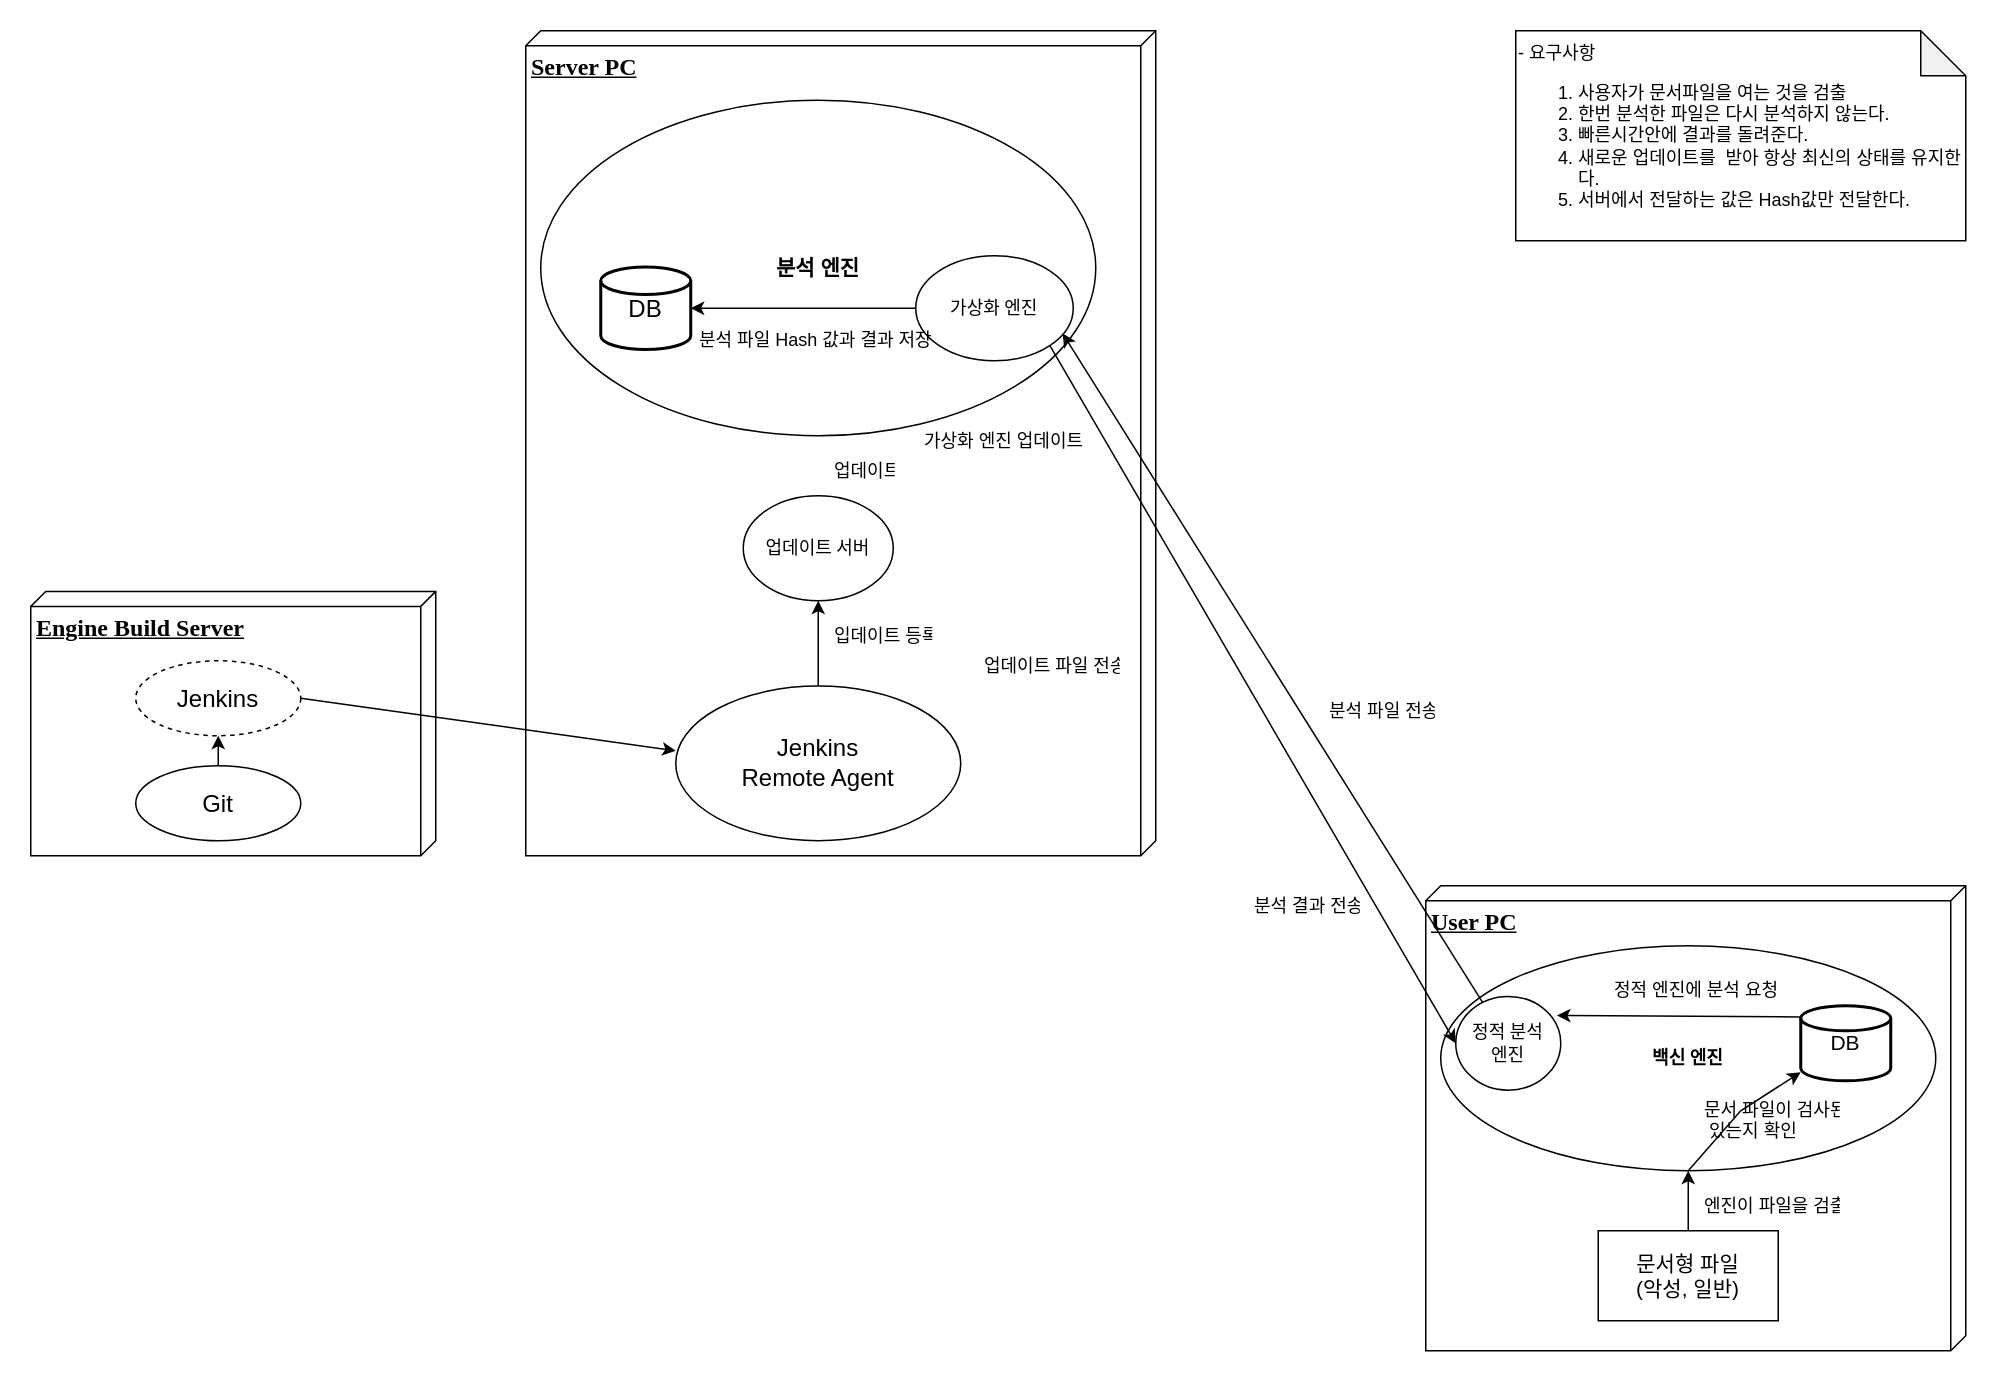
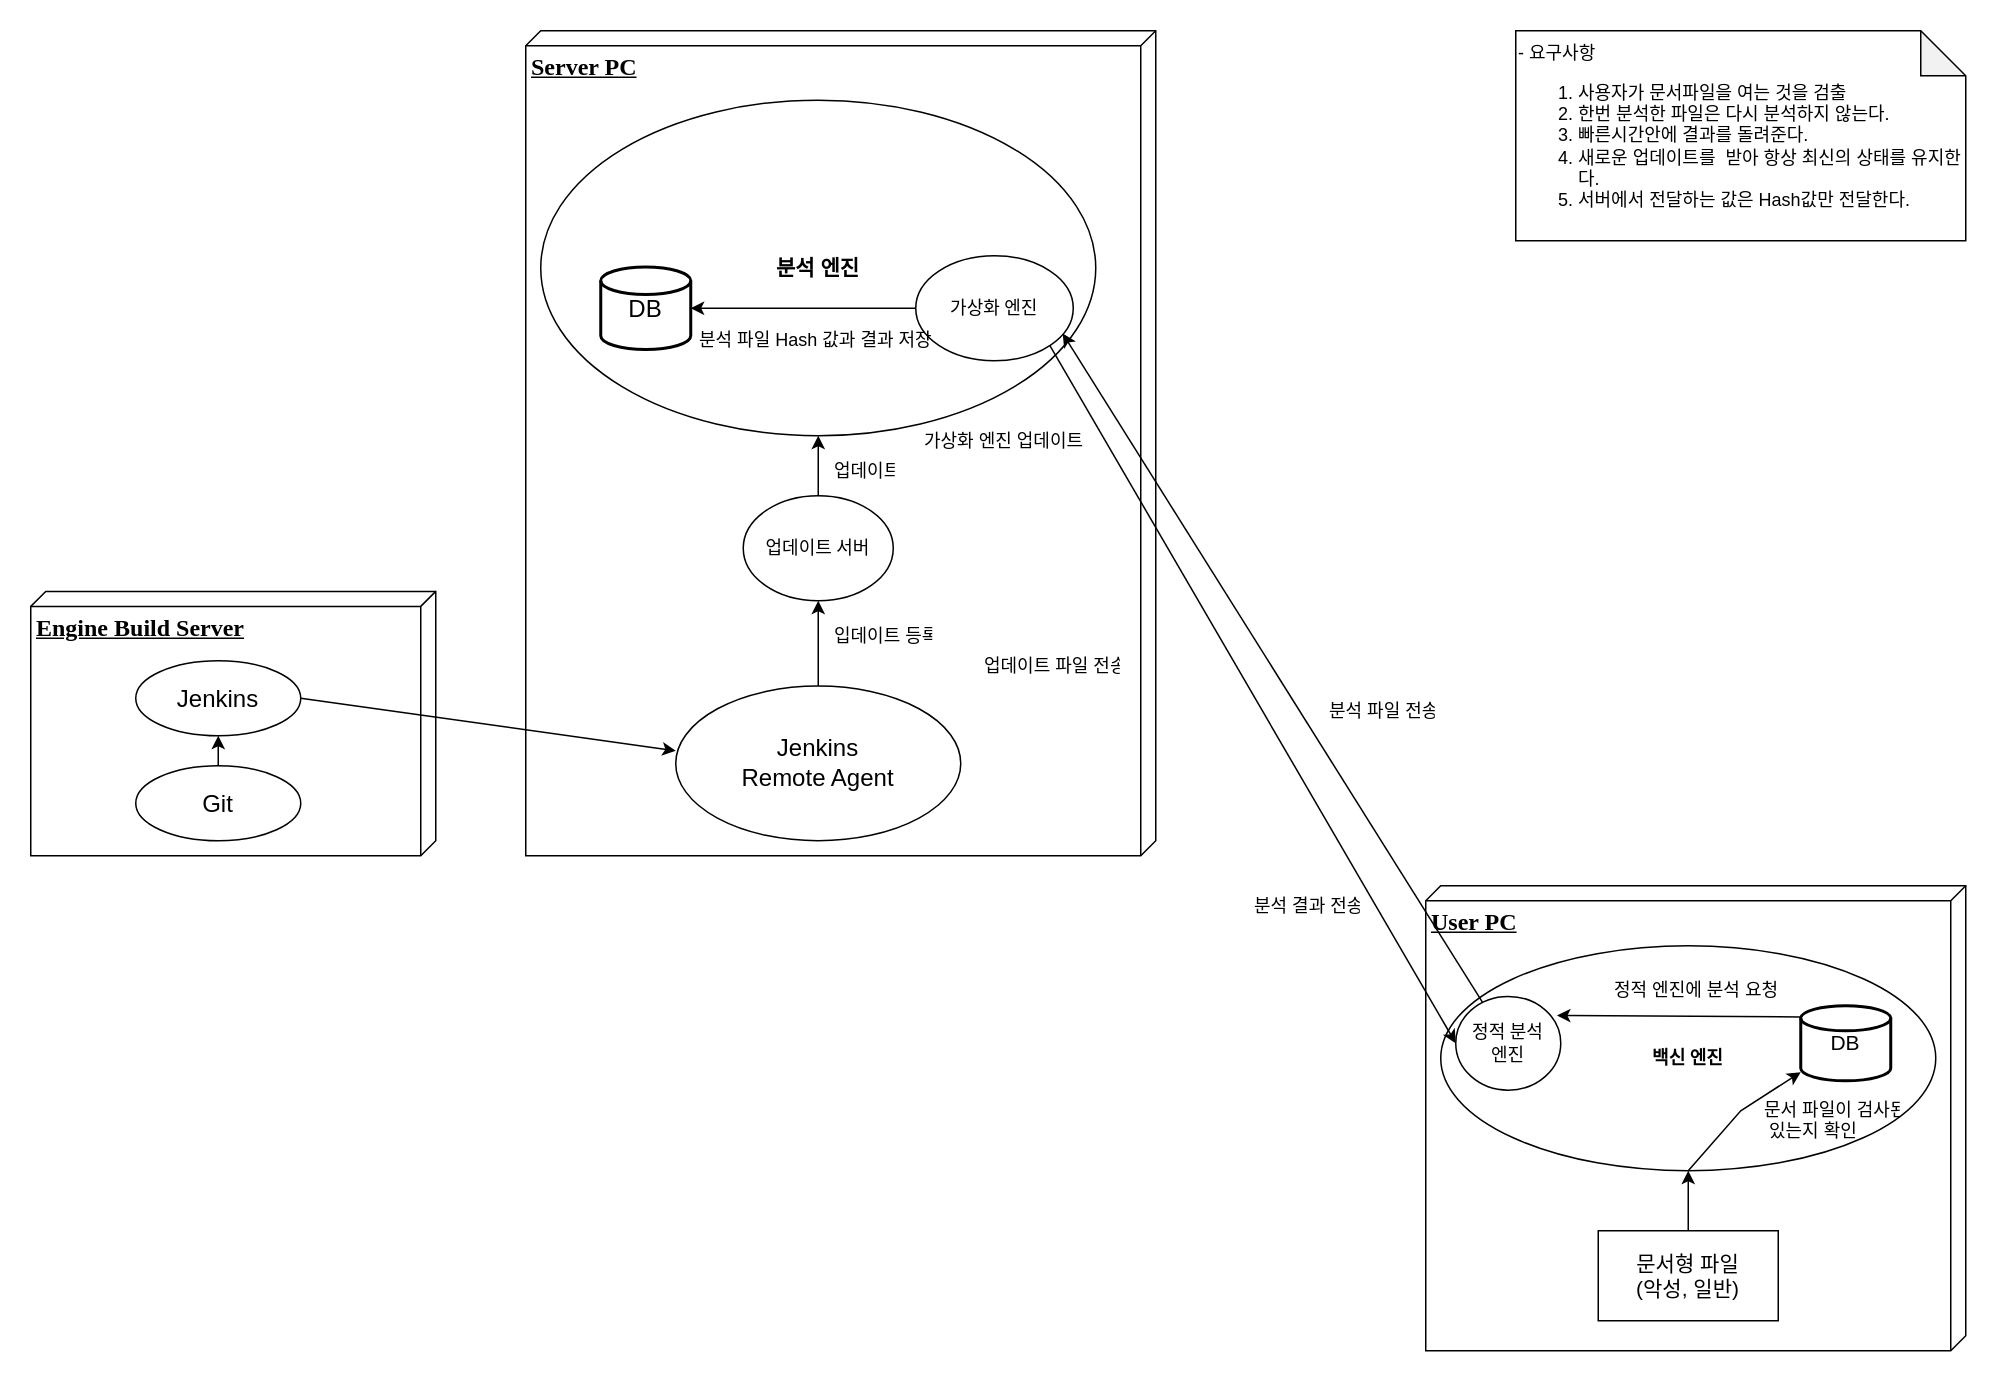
none -> (818, 471)
(218, 698) -> (218, 698)
(1771, 1115) -> (1831, 1115)
(1771, 1201) -> none
